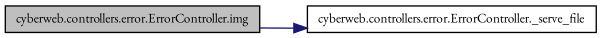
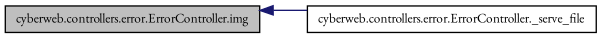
(277, 28) -> (290, 10)
